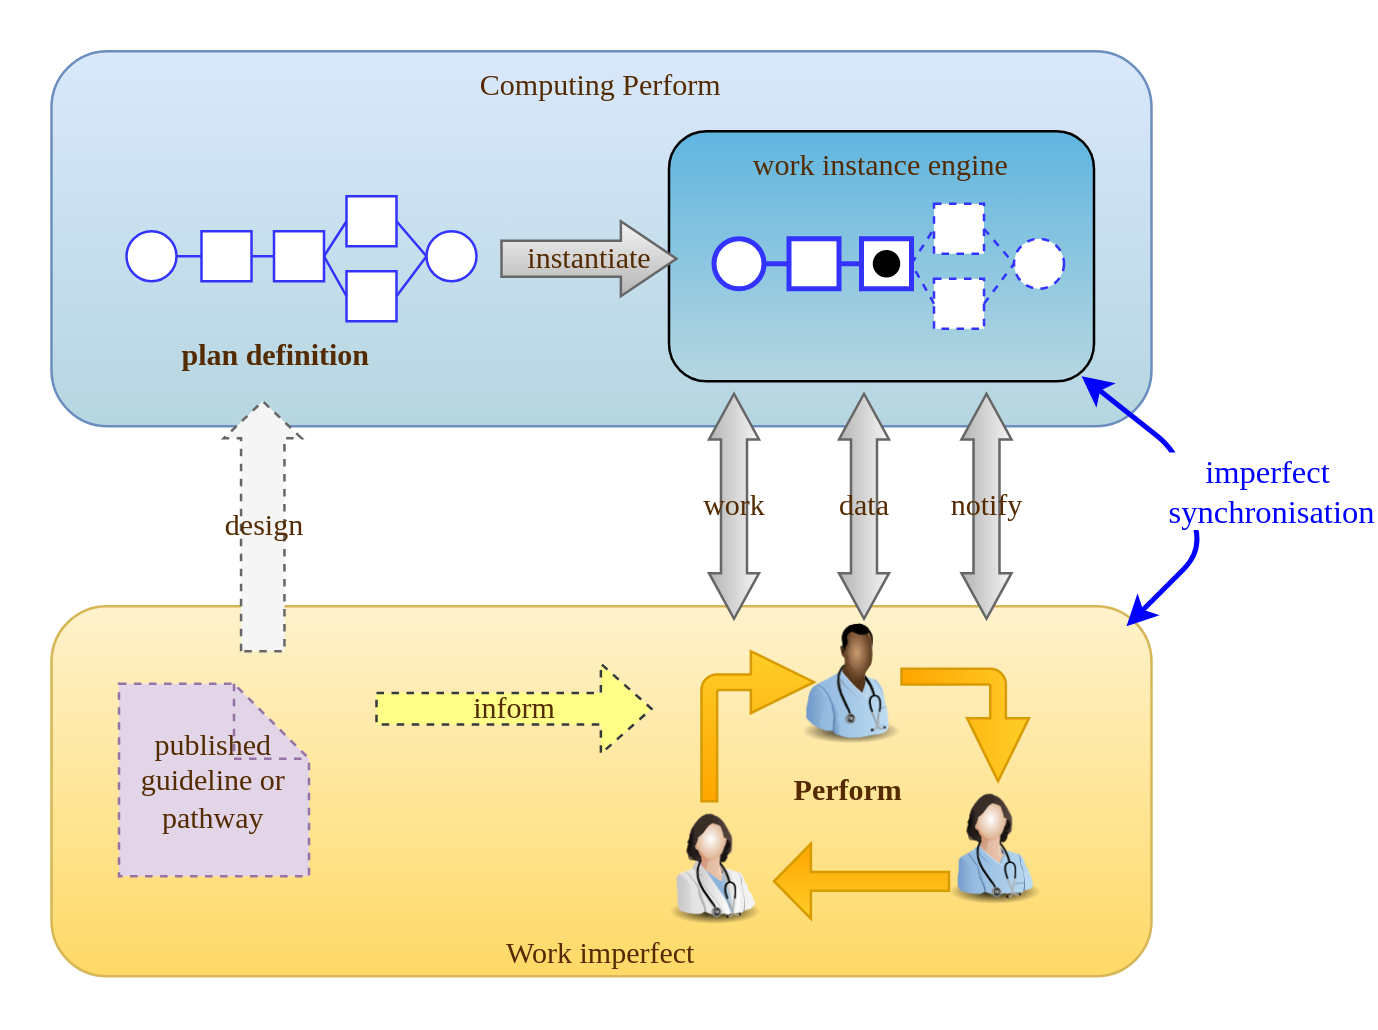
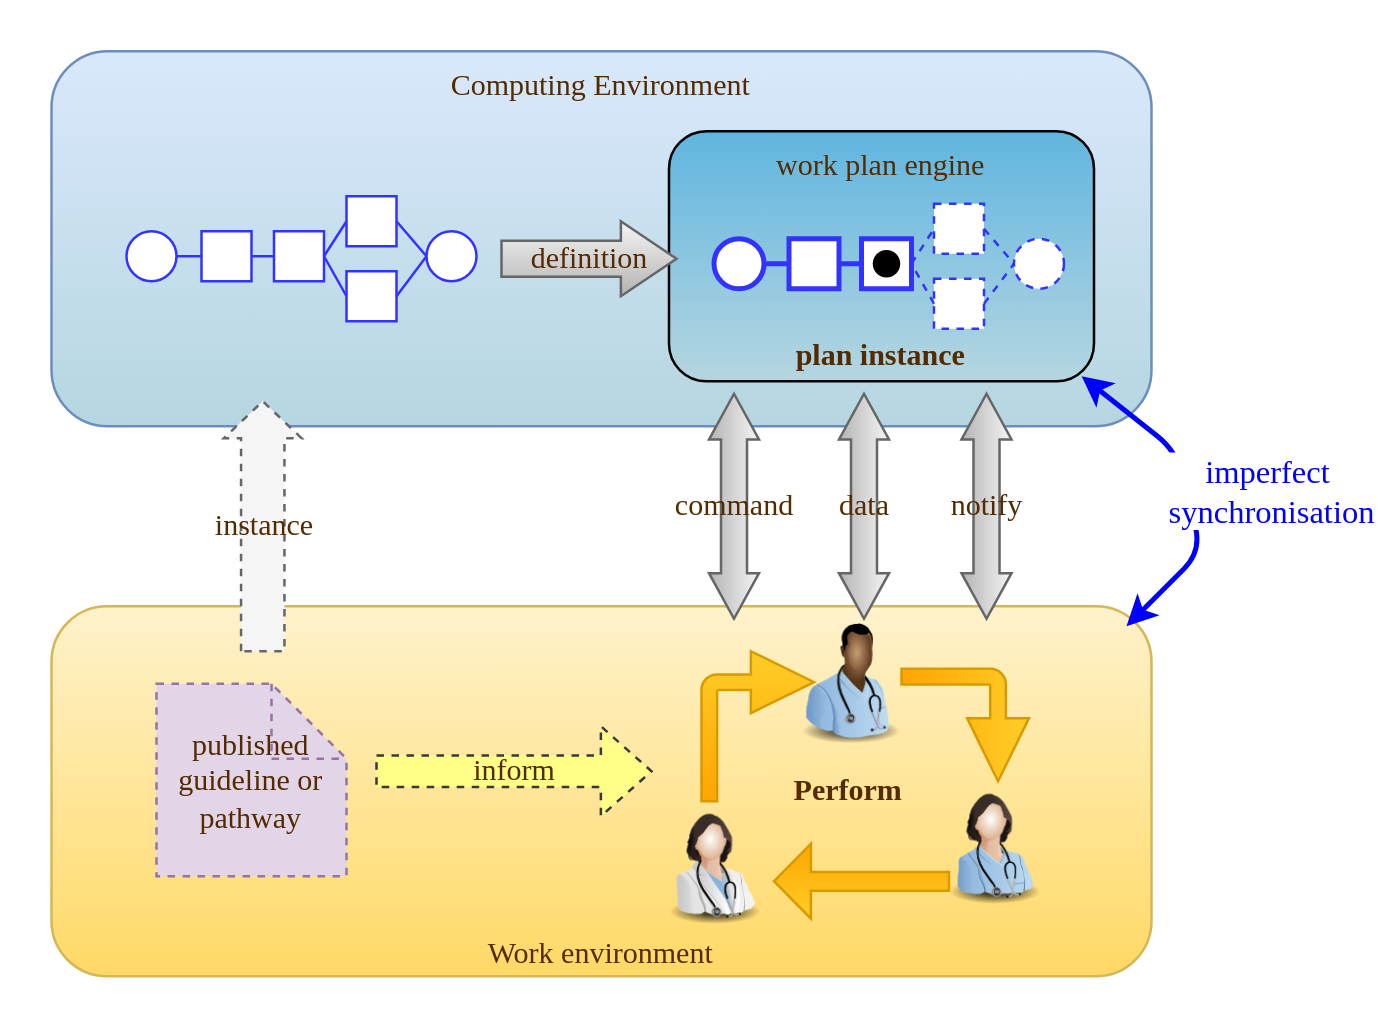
(601, 87) -> (601, 87)
(881, 167) -> (881, 167)
(590, 259) -> (590, 259)
(276, 356) -> none
none -> (881, 356)
(735, 506) -> (735, 506)
(265, 526) -> (265, 526)
(514, 709) -> (514, 771)
(214, 780) -> (251, 780)
(601, 951) -> (601, 951)
